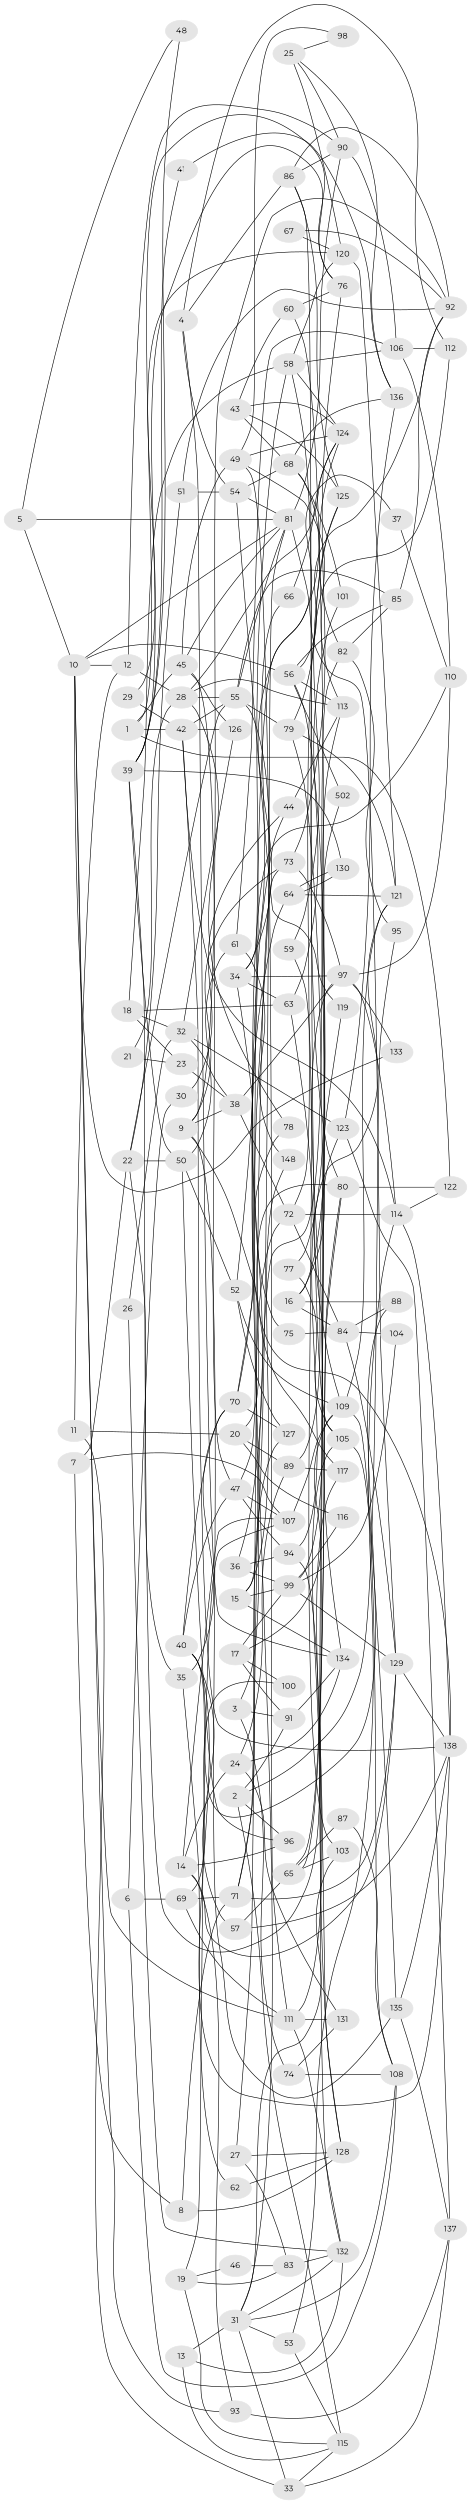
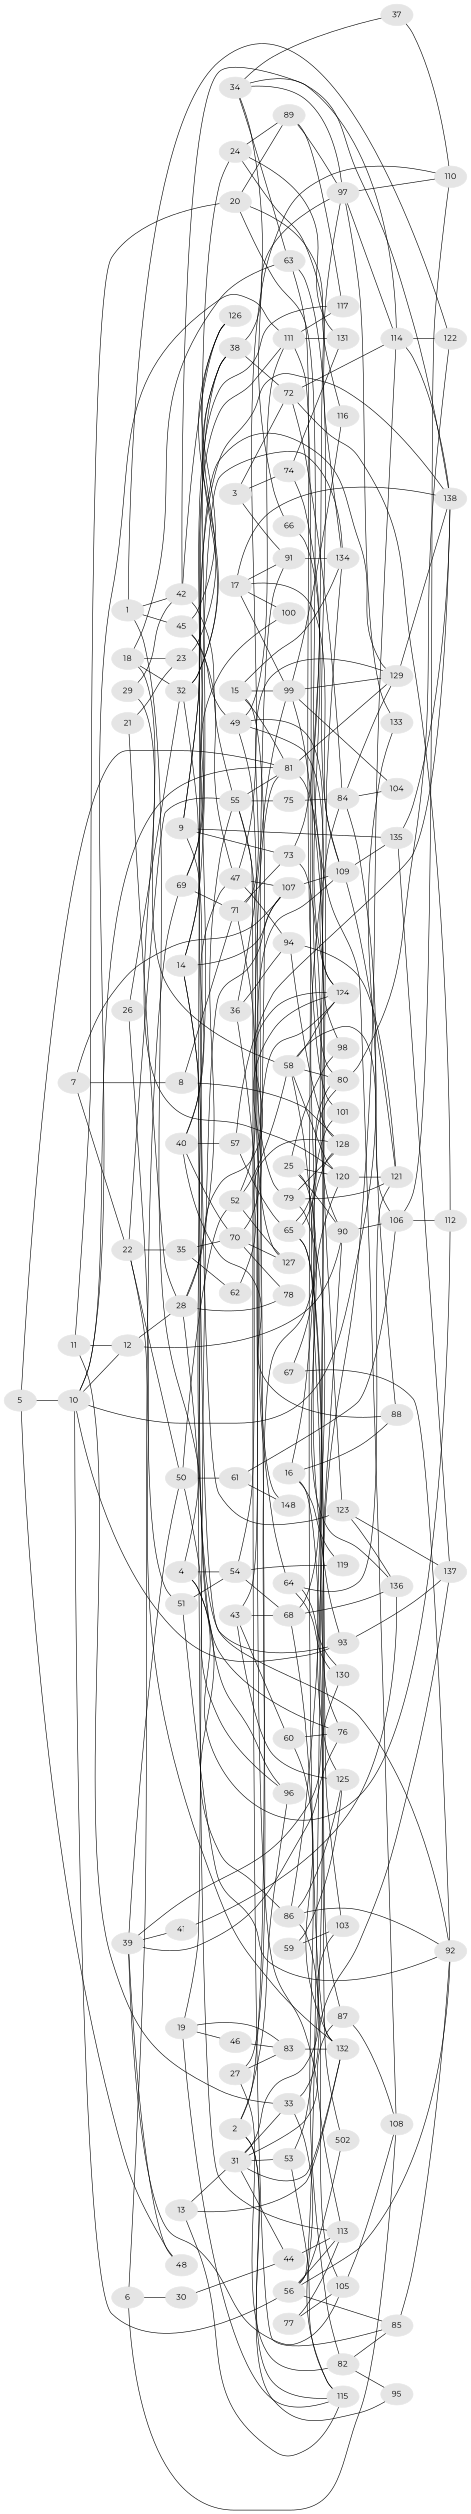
(229, 588) -> none
(199, 1343) -> (298, 498)
none -> (314, 1355)
(371, 2238) -> (296, 2128)
